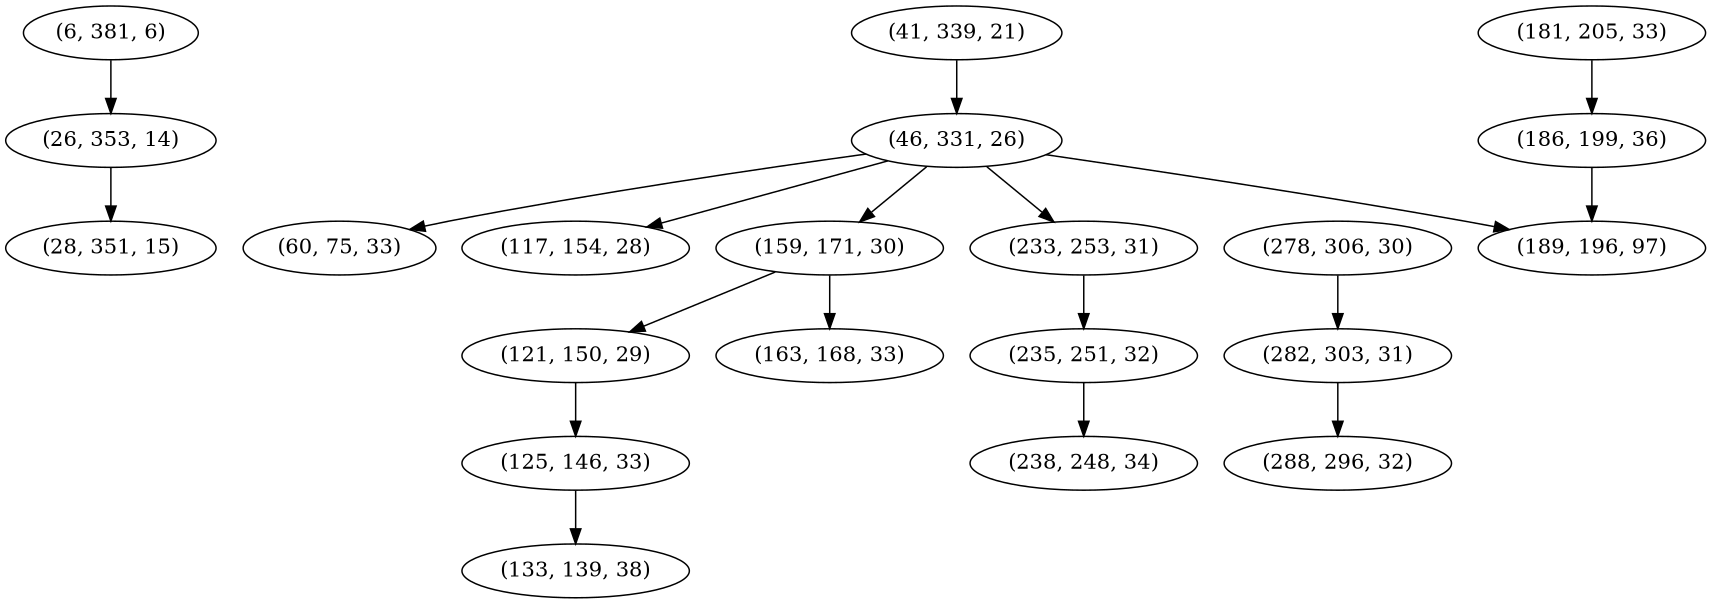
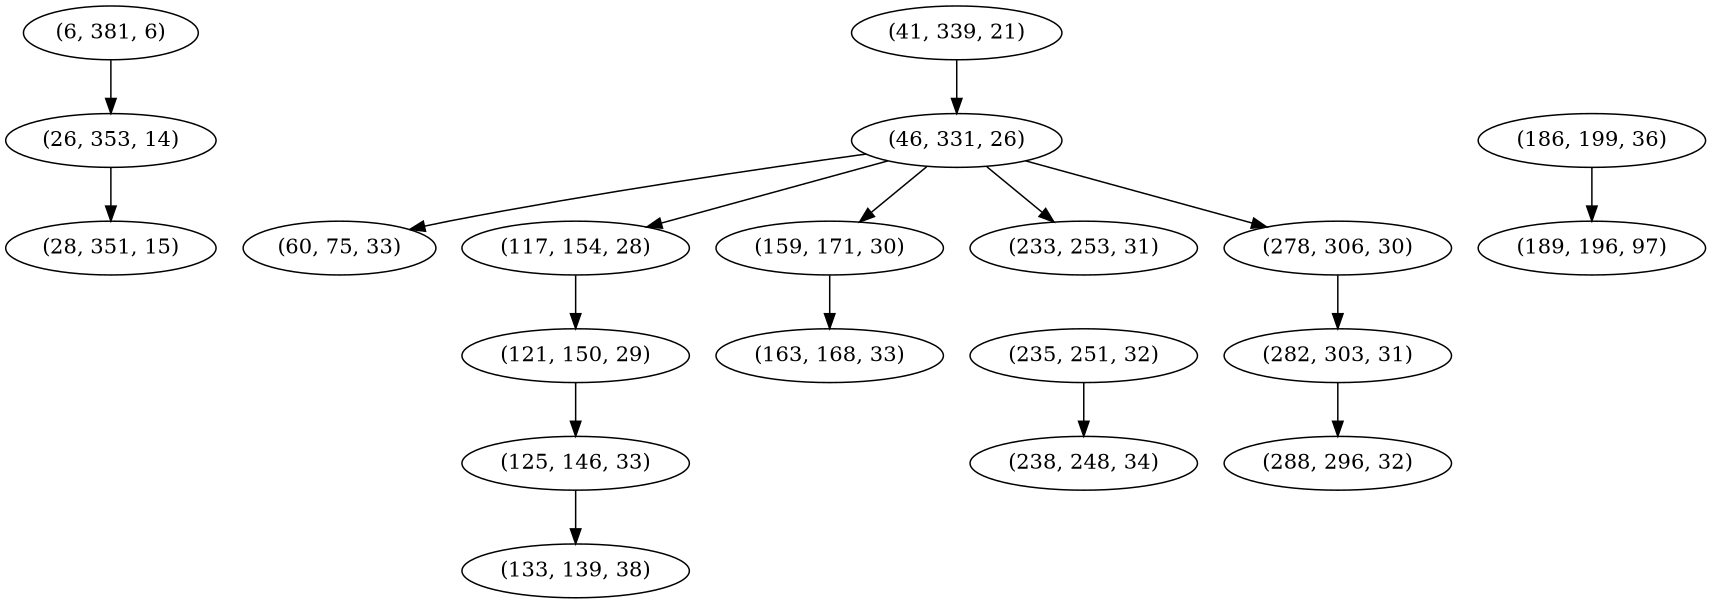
(1592, 33) -> none
(1270, 189) -> (1139, 192)
(1084, 295) -> none
(709, 299) -> (576, 295)
